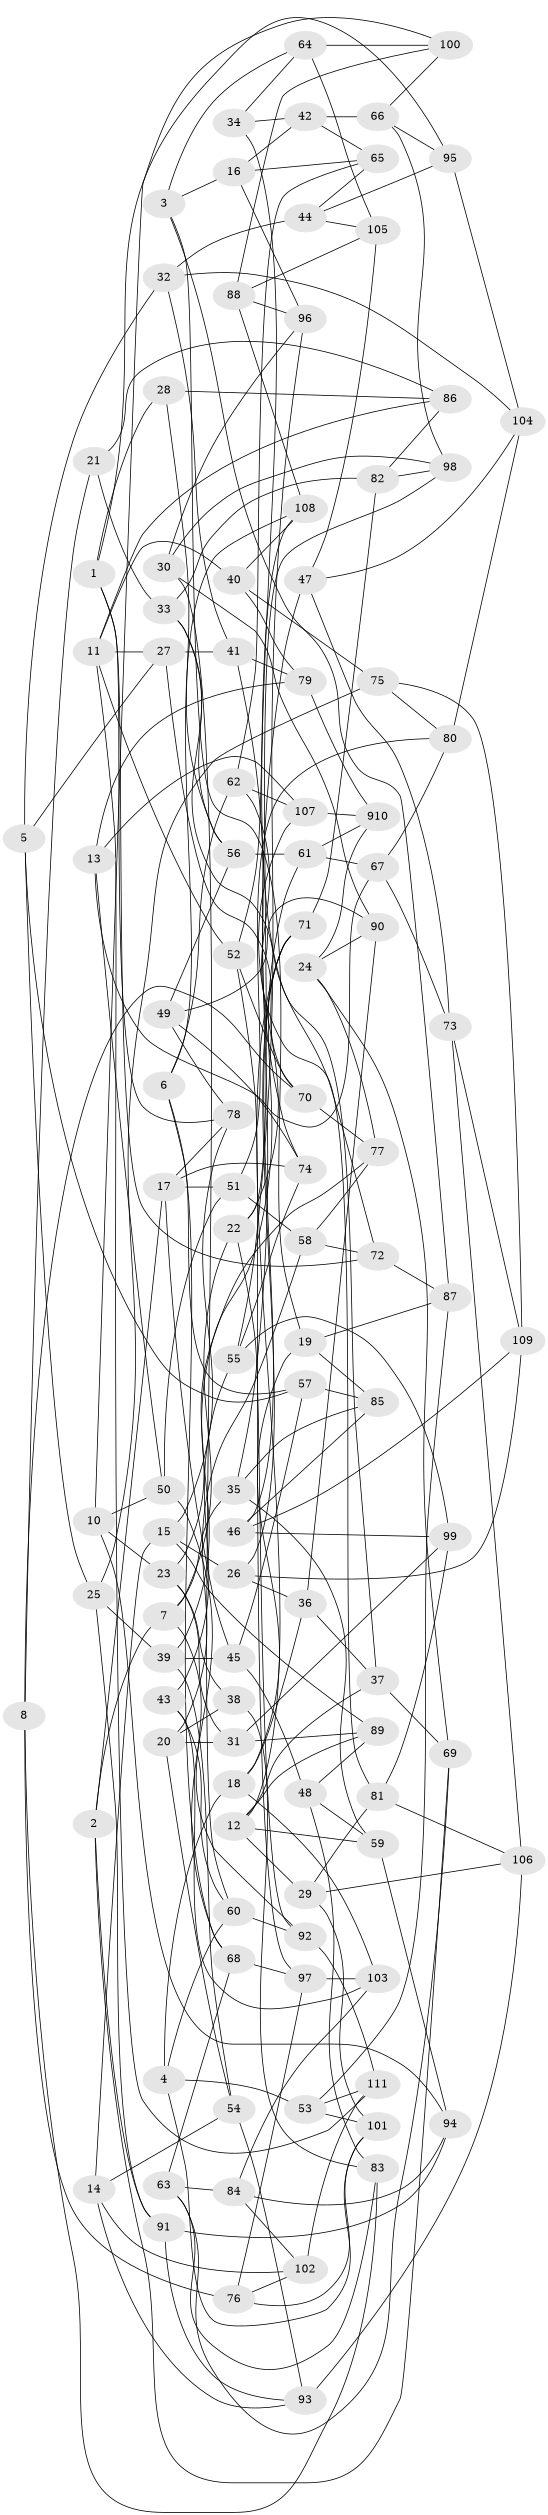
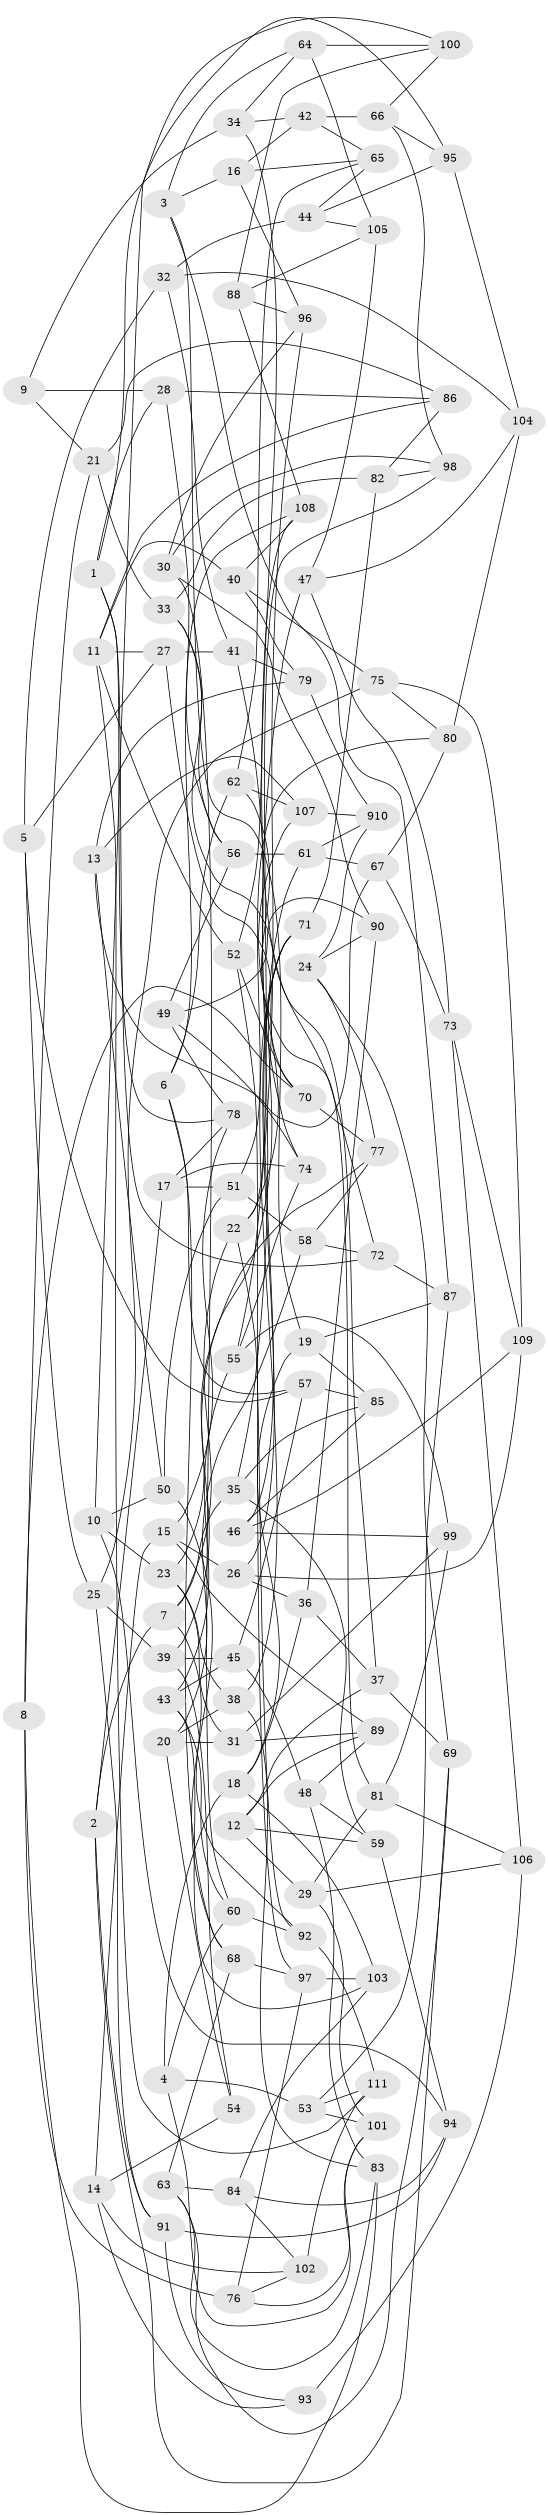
none -> (24, 391)
(268, 1376) -> (276, 1484)
(184, 1414) -> (193, 1683)
(274, 2254) -> none
